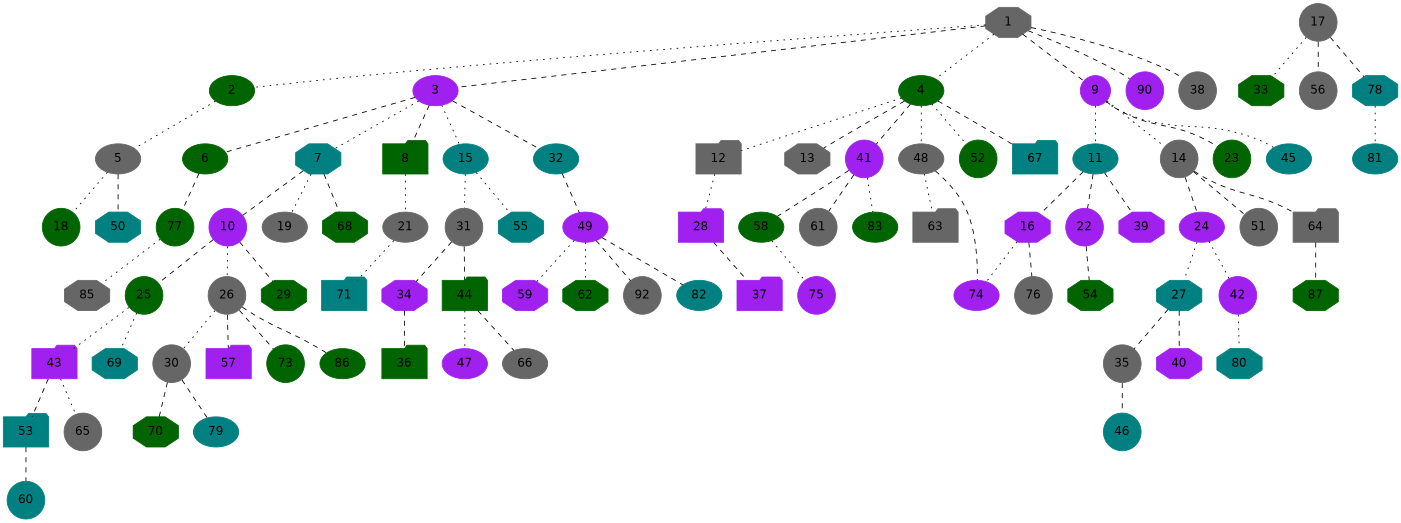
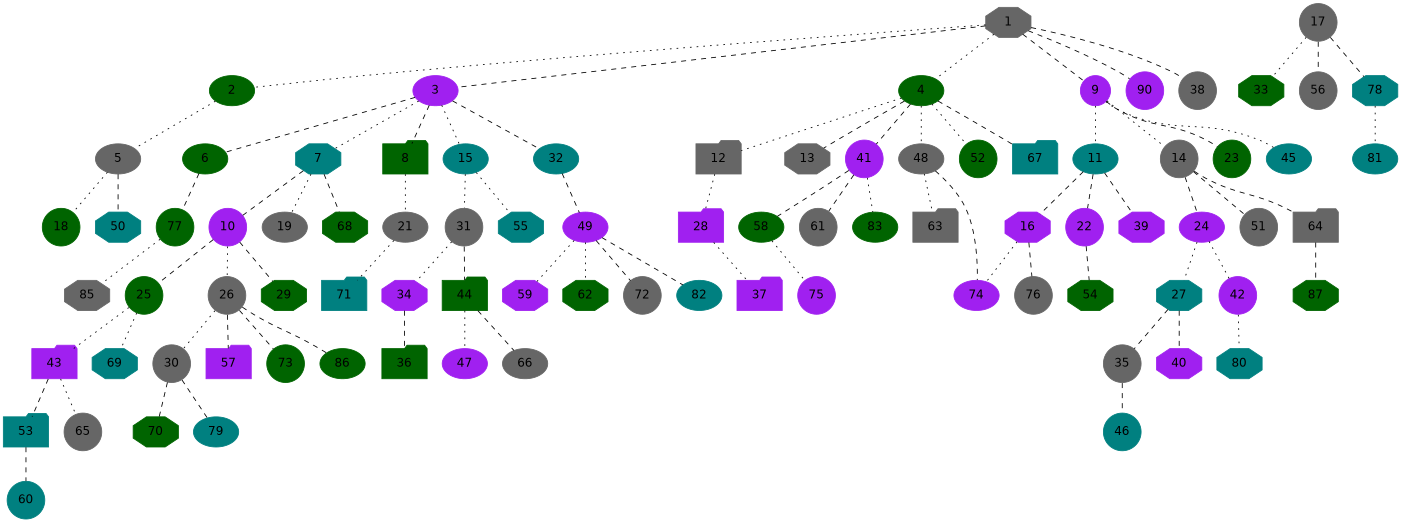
(730, 261) -> (730, 261)
(434, 262) -> (434, 262)
(642, 295) -> (642, 295)
